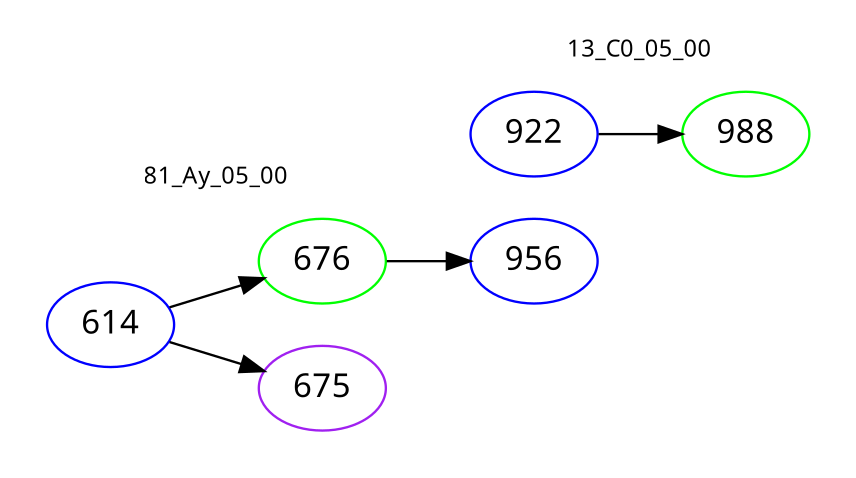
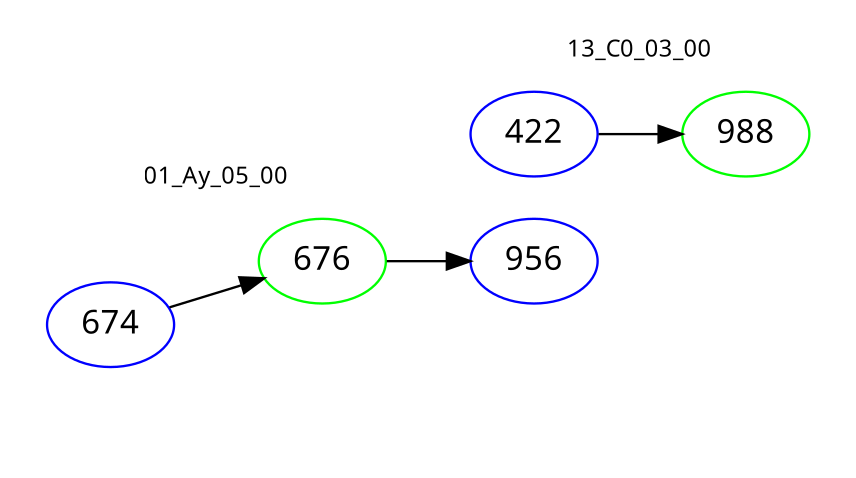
(640, 51) -> (640, 51)
(534, 134) -> (534, 134)
(216, 178) -> (216, 178)
(111, 325) -> (111, 325)
(322, 388) -> none
